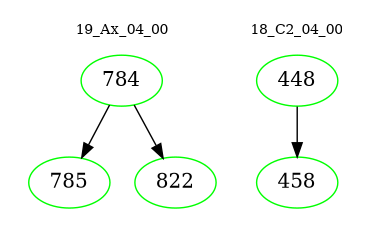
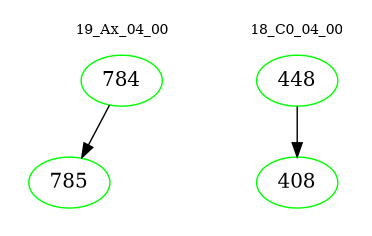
(297, 30) -> (297, 30)
(175, 183) -> none
(297, 183) -> (297, 183)
